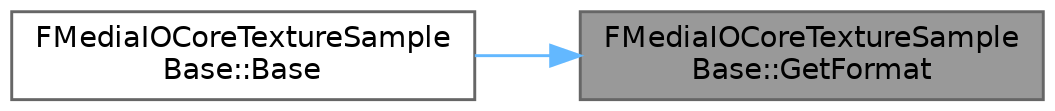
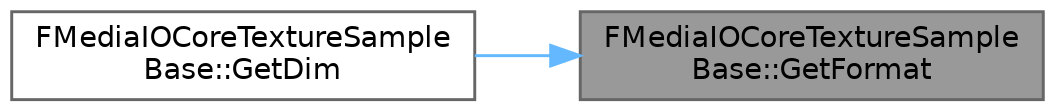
(243, 56) -> (243, 56)
